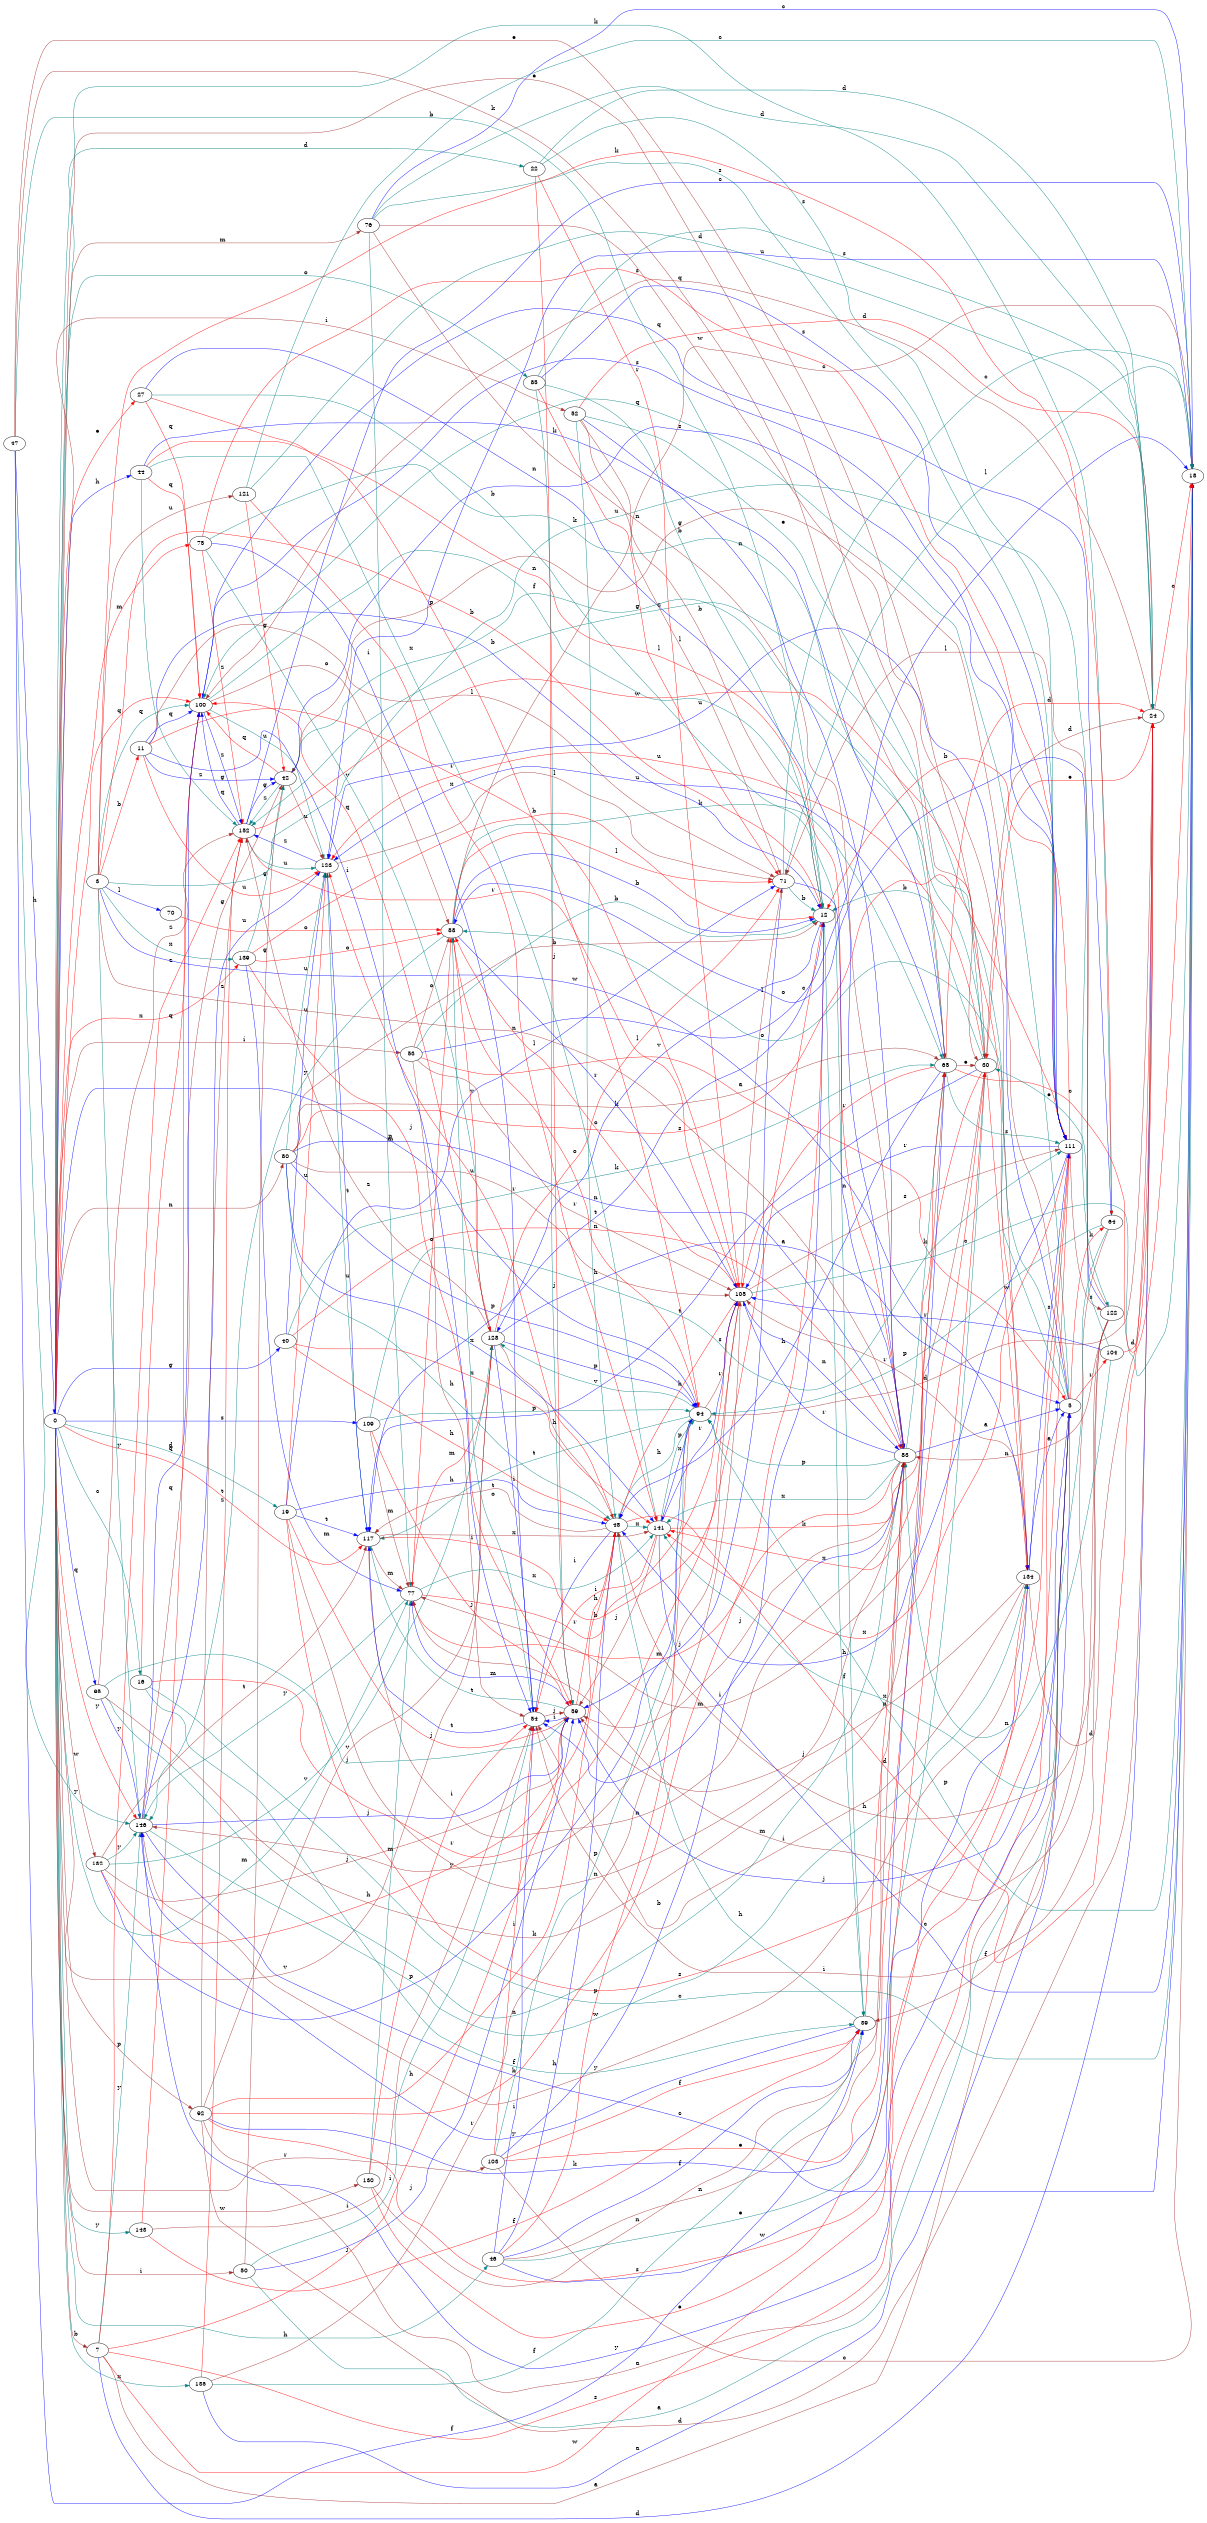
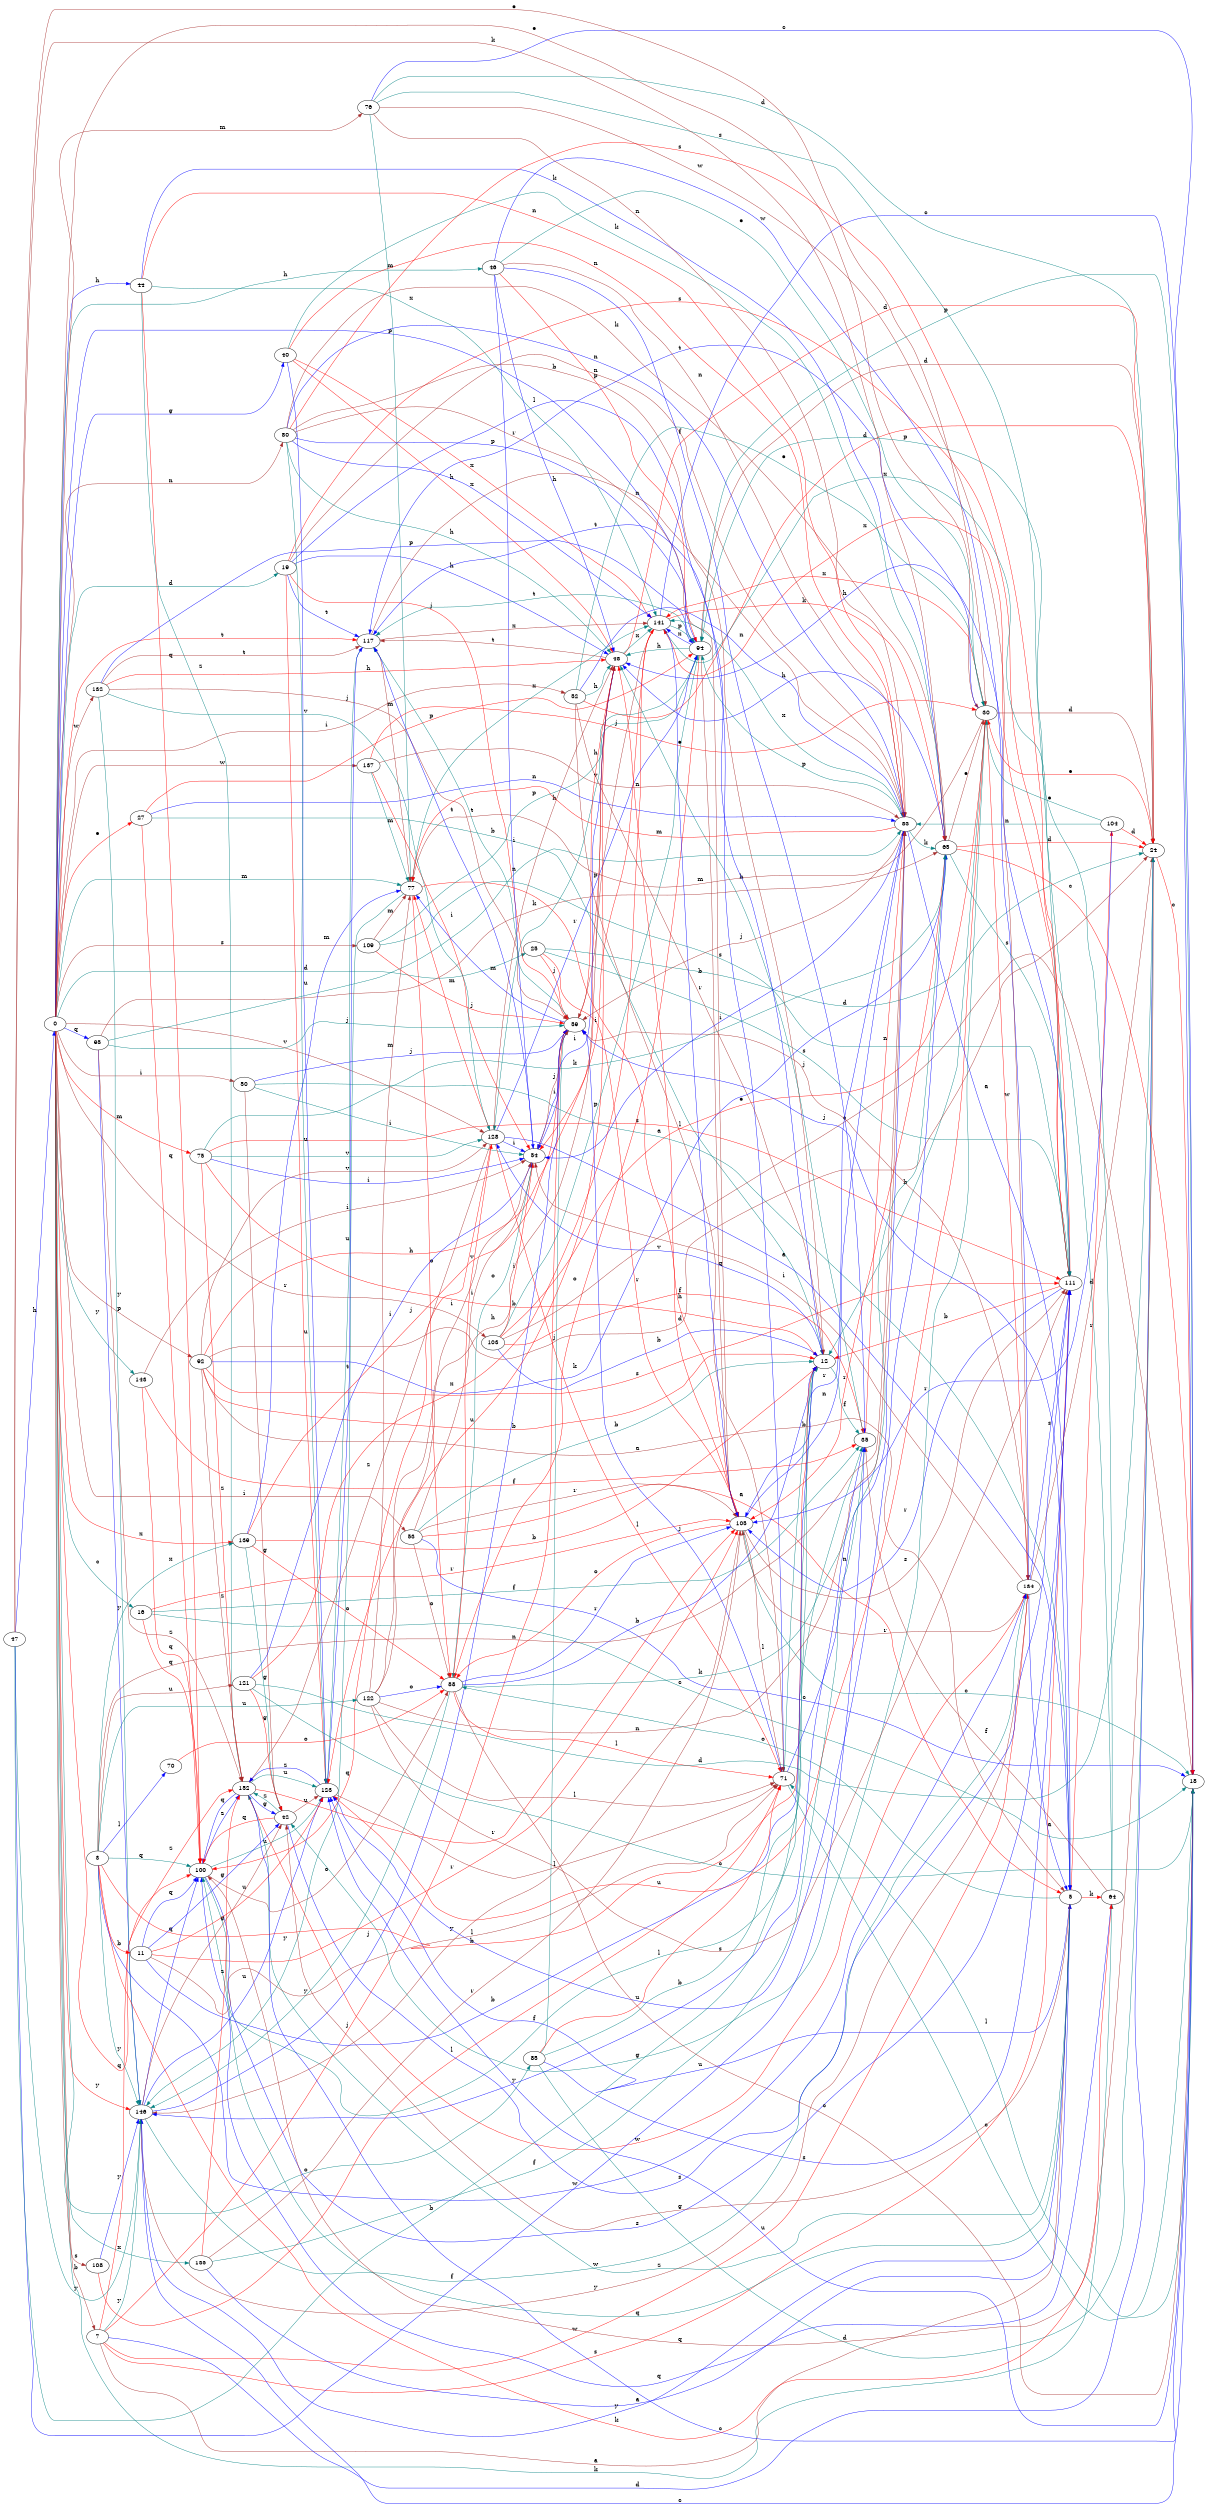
(534, 169) -> (534, 949)
(844, 254) -> (845, 2338)
(425, 1136) -> (341, 1426)
(1074, 1234) -> (842, 1823)
(742, 1372) -> (492, 1305)
(720, 1374) -> (721, 1264)
(202, 1421) -> (180, 946)
(865, 2023) -> (865, 1440)
(368, 2181) -> (368, 766)
none -> (98, 2266)
